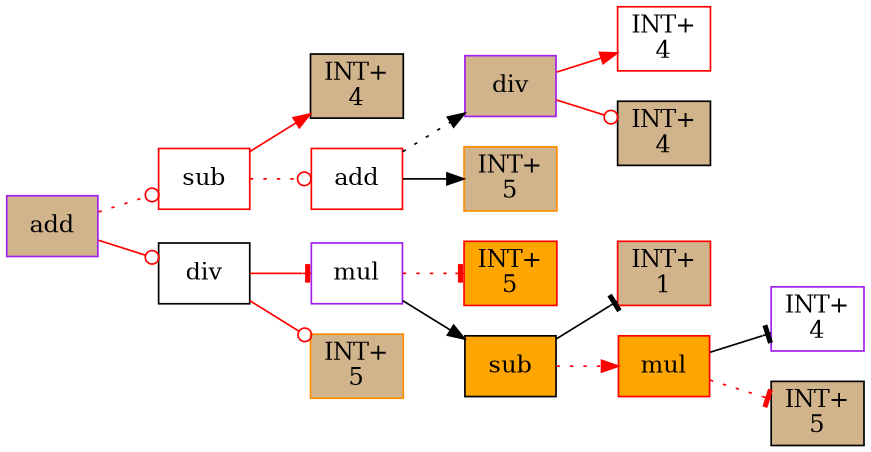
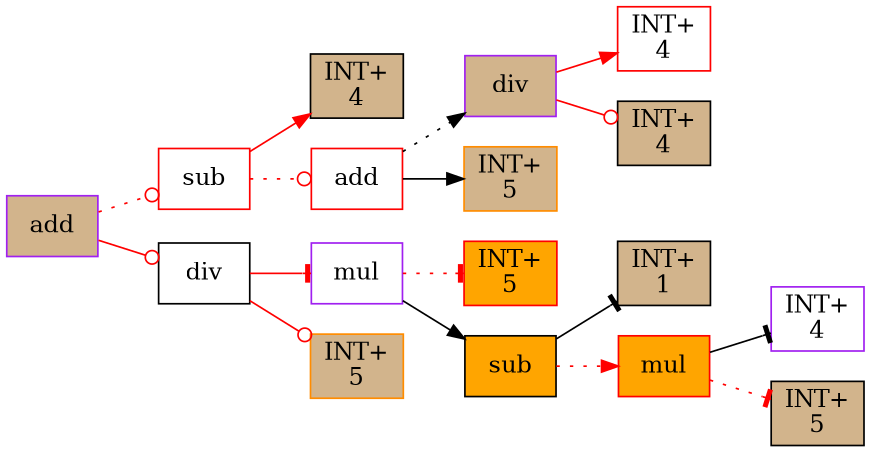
(664, 273) -> (664, 273)
